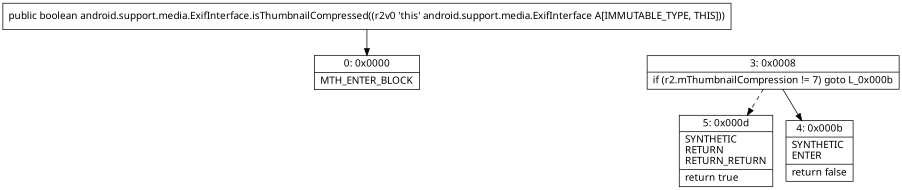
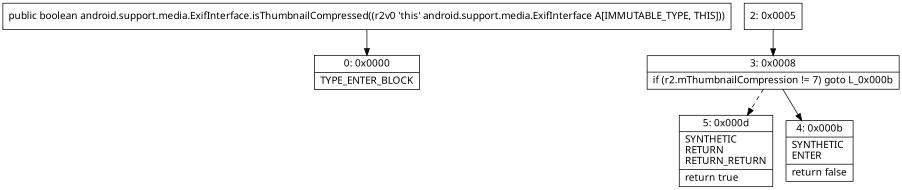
none -> (773, 16)
(367, 81) -> (367, 81)
